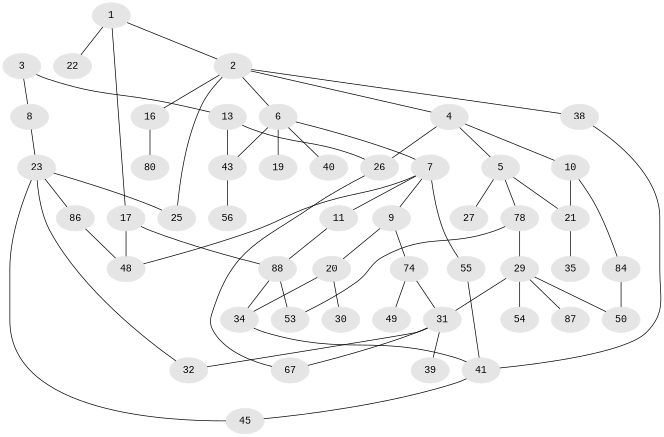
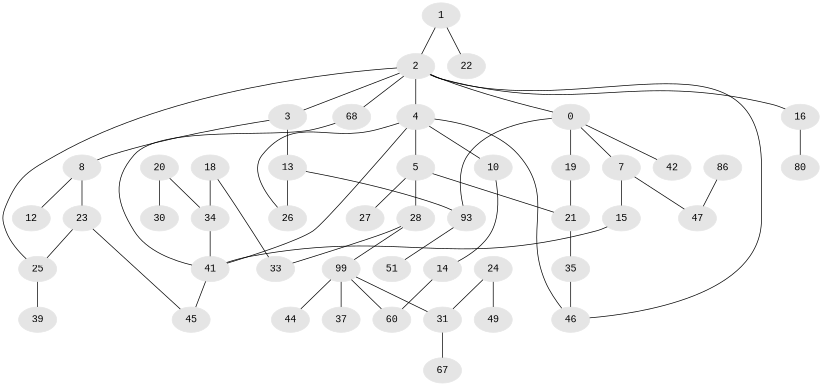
none -> (352, 92)
(278, 117) -> (571, 117)
(580, 117) -> (352, 117)
(227, 168) -> (466, 218)
(329, 168) -> (672, 168)
(56, 193) -> none
(570, 193) -> (571, 193)
none -> (330, 215)
none -> (31, 218)
(126, 218) -> none
(227, 218) -> (392, 269)
(339, 218) -> none
(392, 218) -> none
(520, 218) -> (416, 218)
(245, 254) -> none
(126, 269) -> (697, 218)
(277, 269) -> (210, 168)
(409, 269) -> (493, 269)
(466, 269) -> (621, 218)
(520, 269) -> (341, 269)
(621, 269) -> (443, 269)
(290, 320) -> (276, 269)
(520, 320) -> (290, 320)
(570, 320) -> (341, 320)
none -> (571, 320)
(621, 320) -> (392, 320)
(436, 345) -> (38, 294)
(189, 370) -> none
